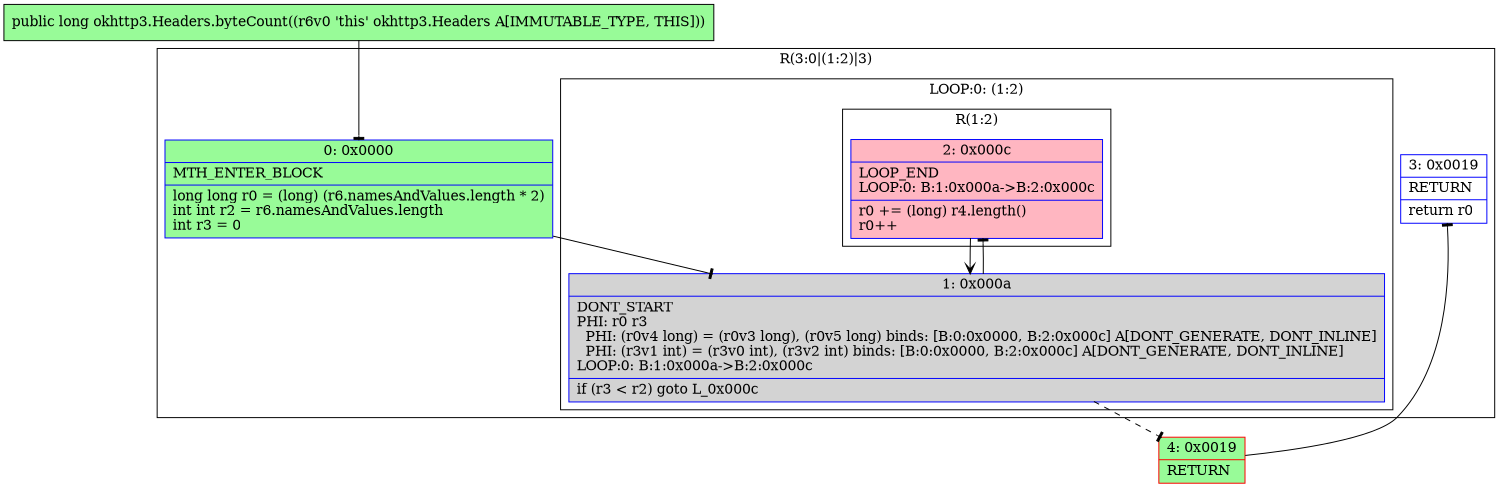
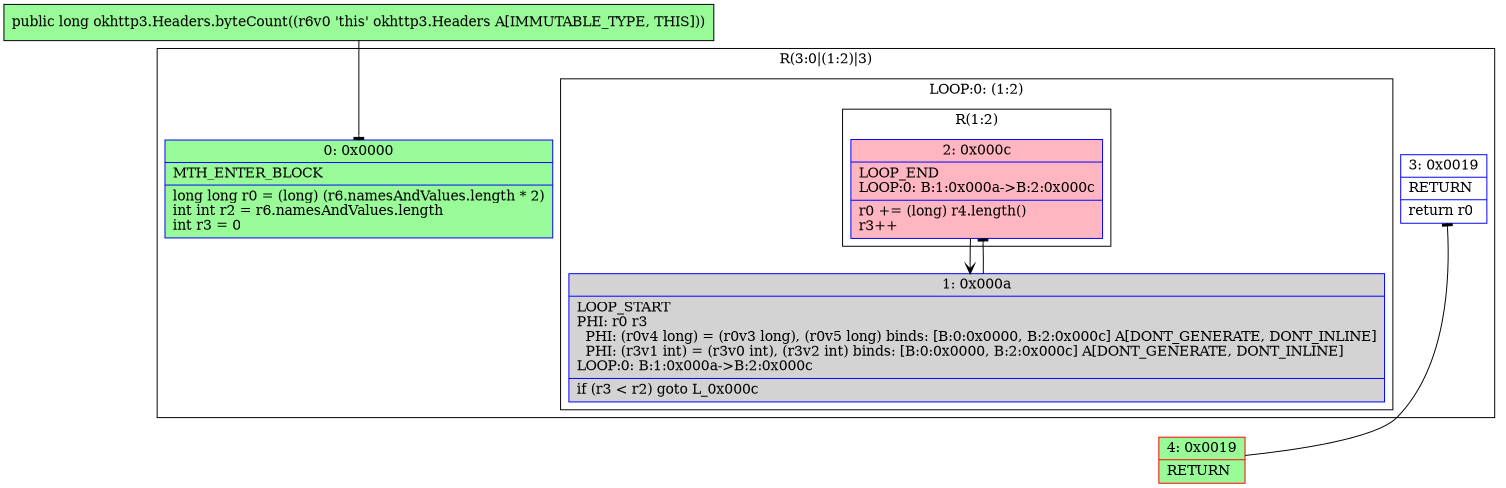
(878, 226) -> (878, 226)
(630, 255) -> none
(625, 307) -> (624, 307)
(1136, 424) -> none
